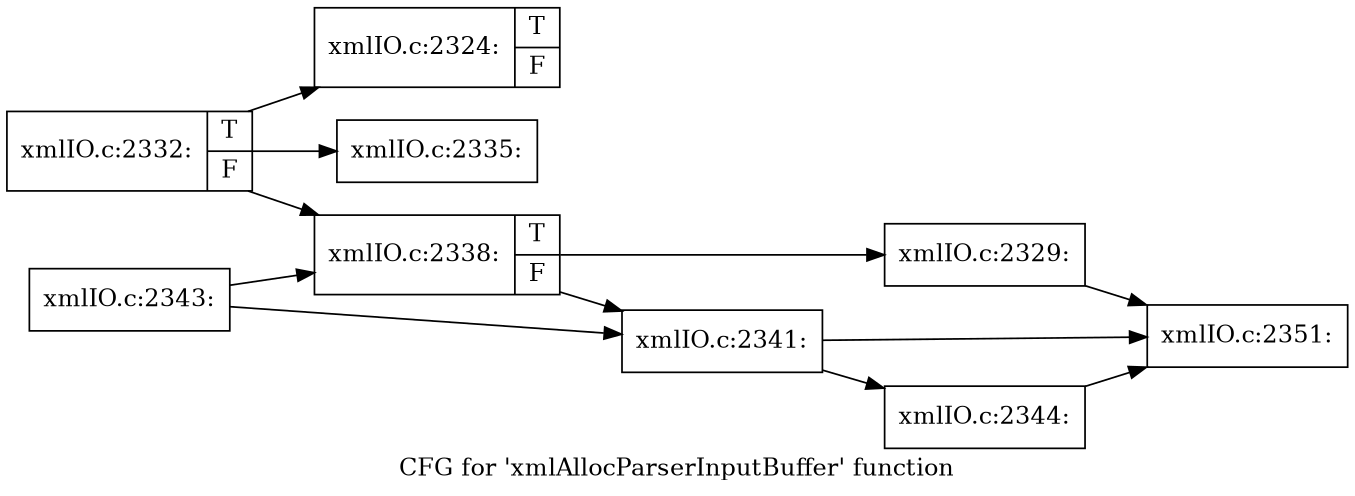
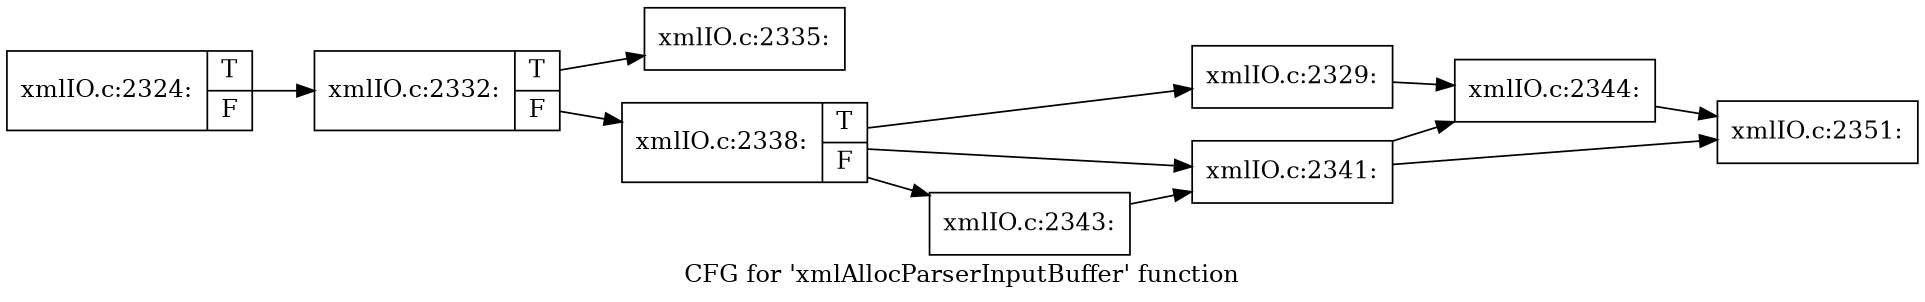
(275, 102) -> (275, 91)
(264, 280) -> (890, 184)
(1108, 293) -> (1415, 83)
